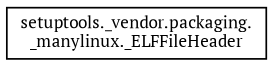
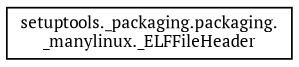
(137, 33) -> (149, 33)
